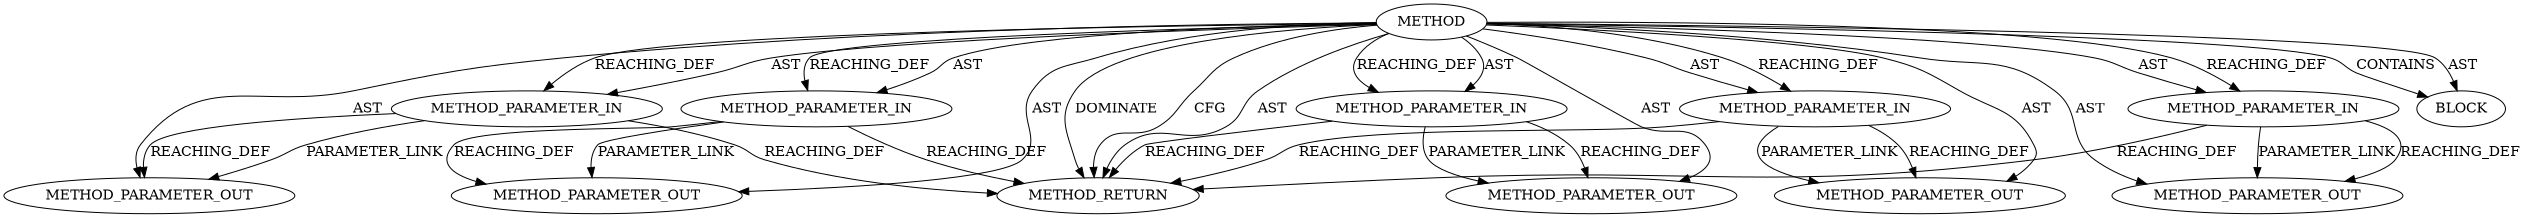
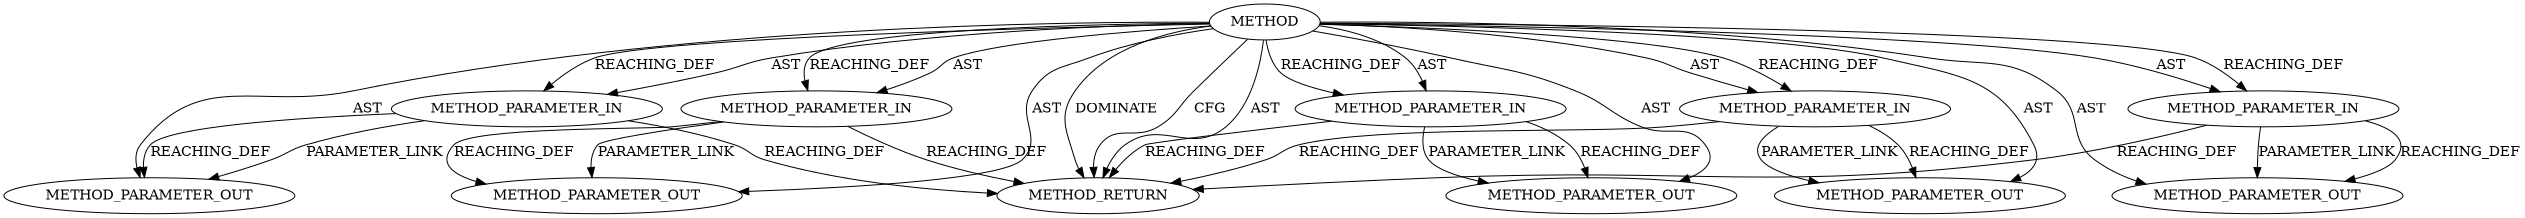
(2461, 109) -> none
